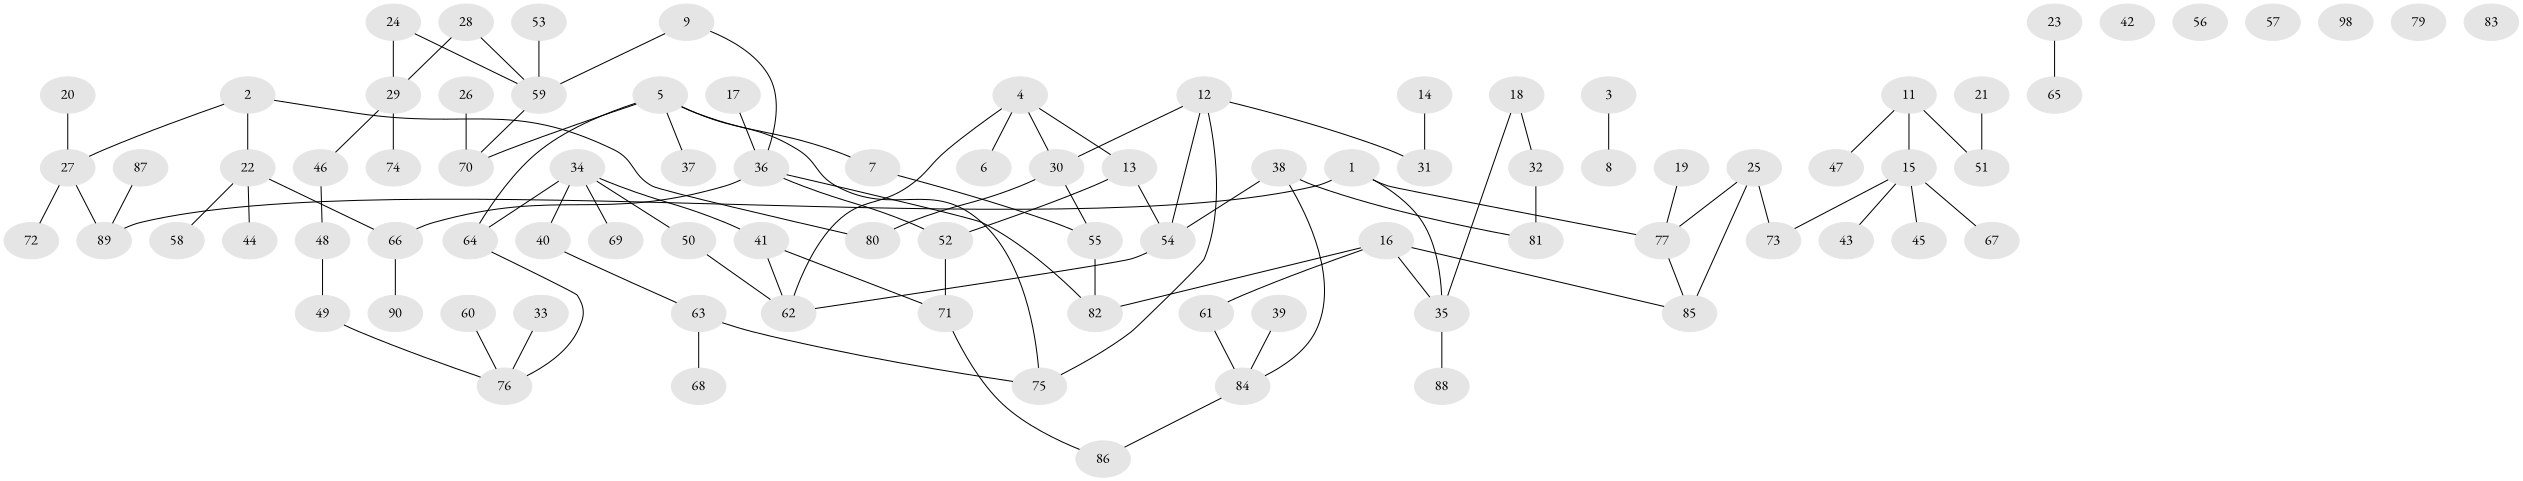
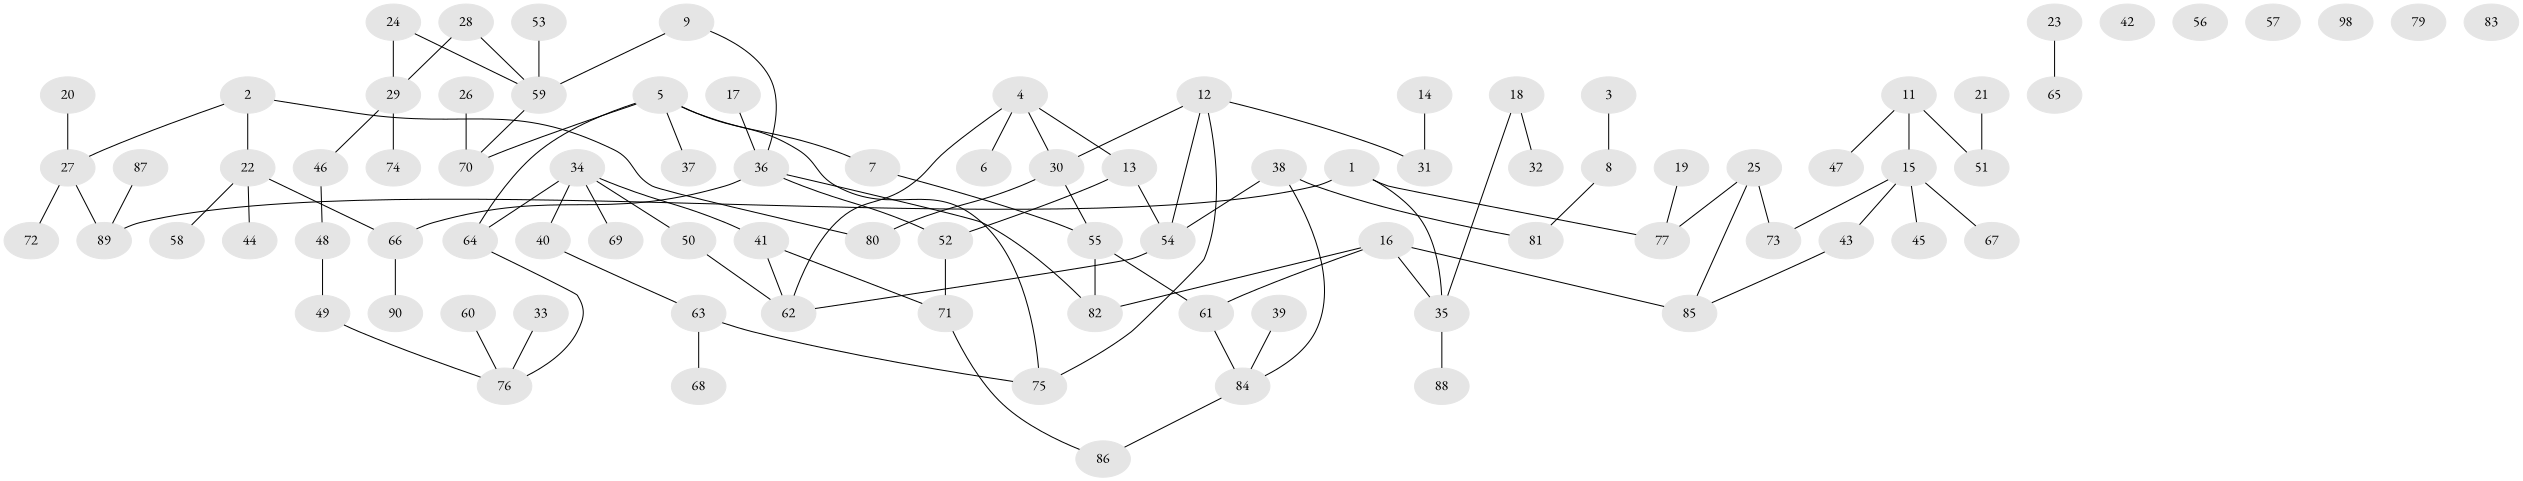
(1536, 204) -> (1572, 204)
none -> (1151, 277)
(1676, 277) -> (1768, 278)
